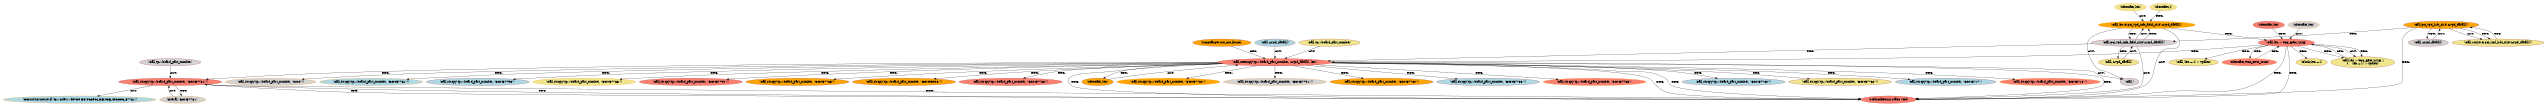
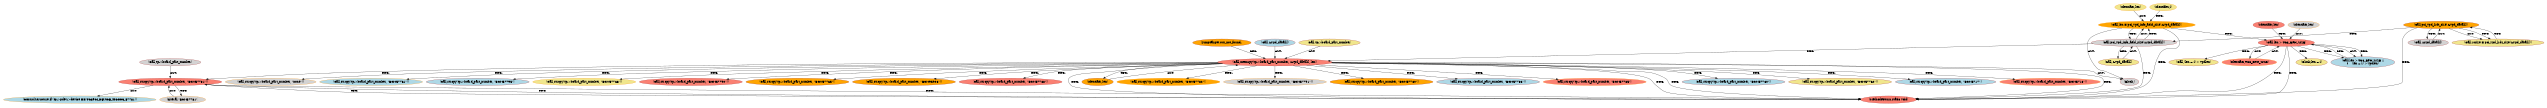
(2258, 52) -> (2258, 52)
(2276, 52) -> (2276, 52)
(1799, 59) -> none
(2163, 62) -> (2163, 62)
(2363, 62) -> (2363, 62)
(2147, 73) -> (2147, 73)
(2129, 82) -> (2129, 82)
